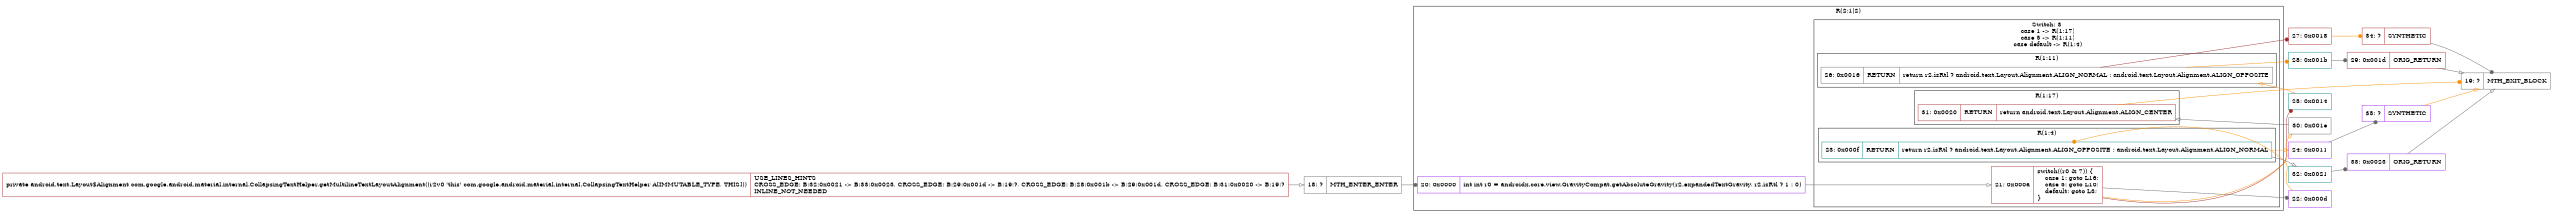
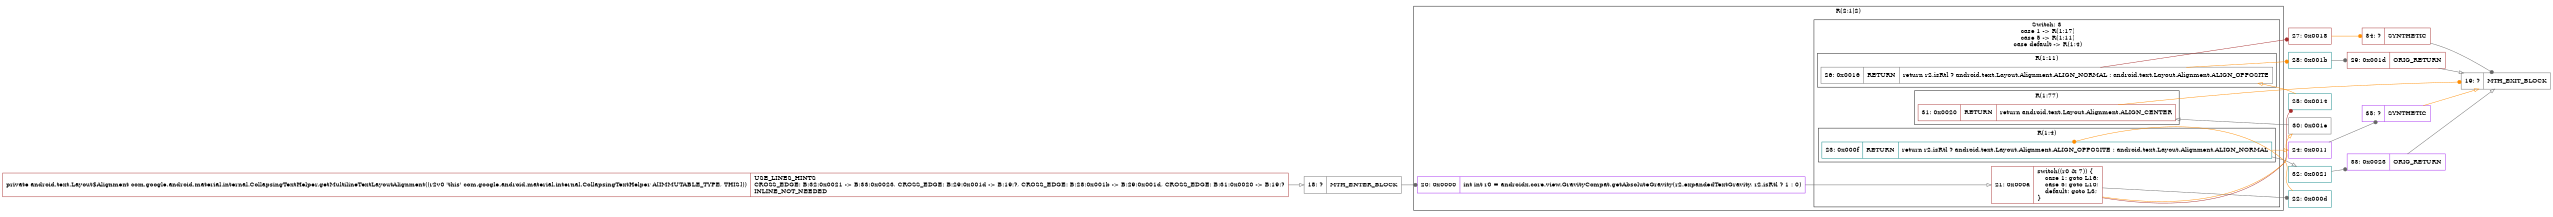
(2047, 96) -> (2047, 96)
(1364, 185) -> (1364, 185)
(2310, 199) -> (2310, 199)
